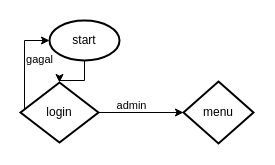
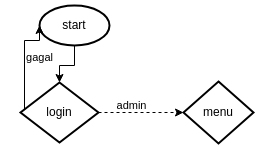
(85, 41) -> (75, 26)
(138, 113) -> (138, 113)
